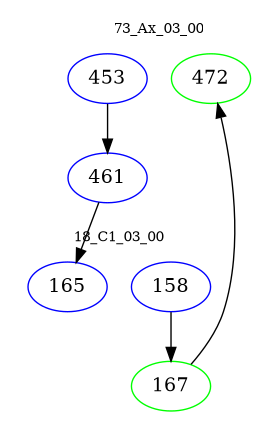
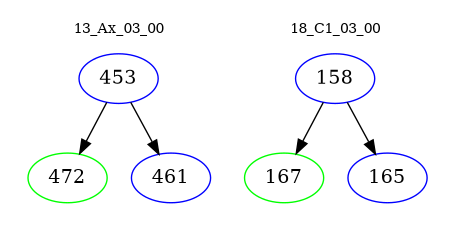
(159, 30) -> (119, 30)
(87, 234) -> (358, 122)
(234, 246) -> (97, 122)
